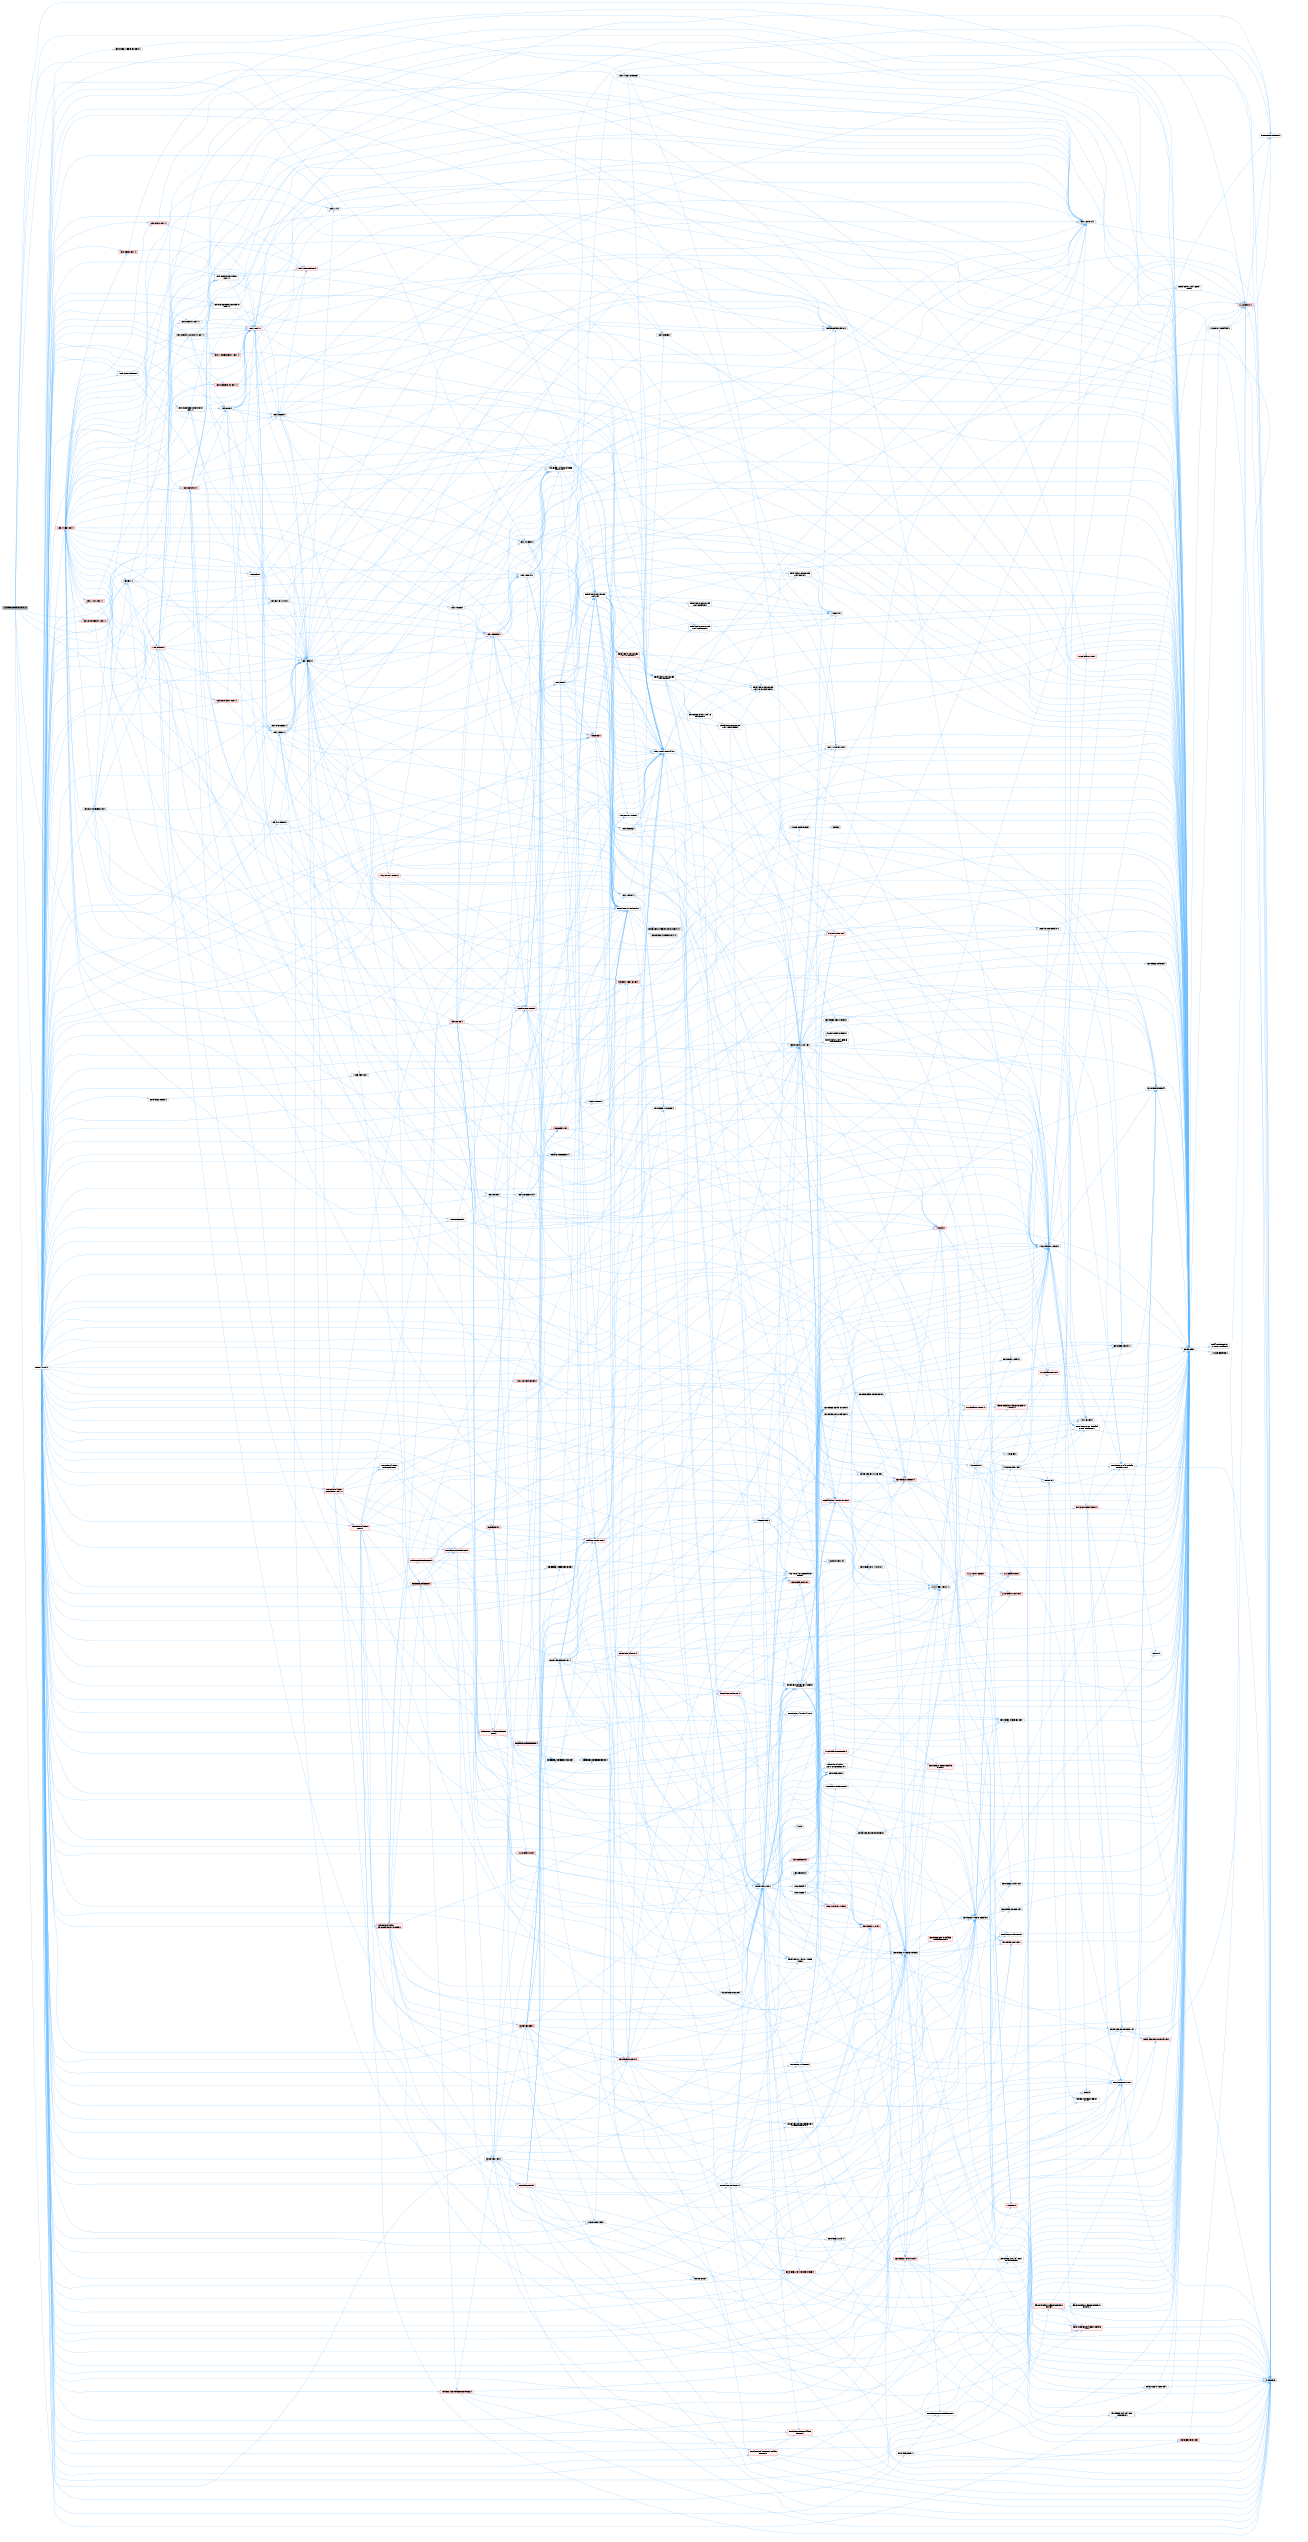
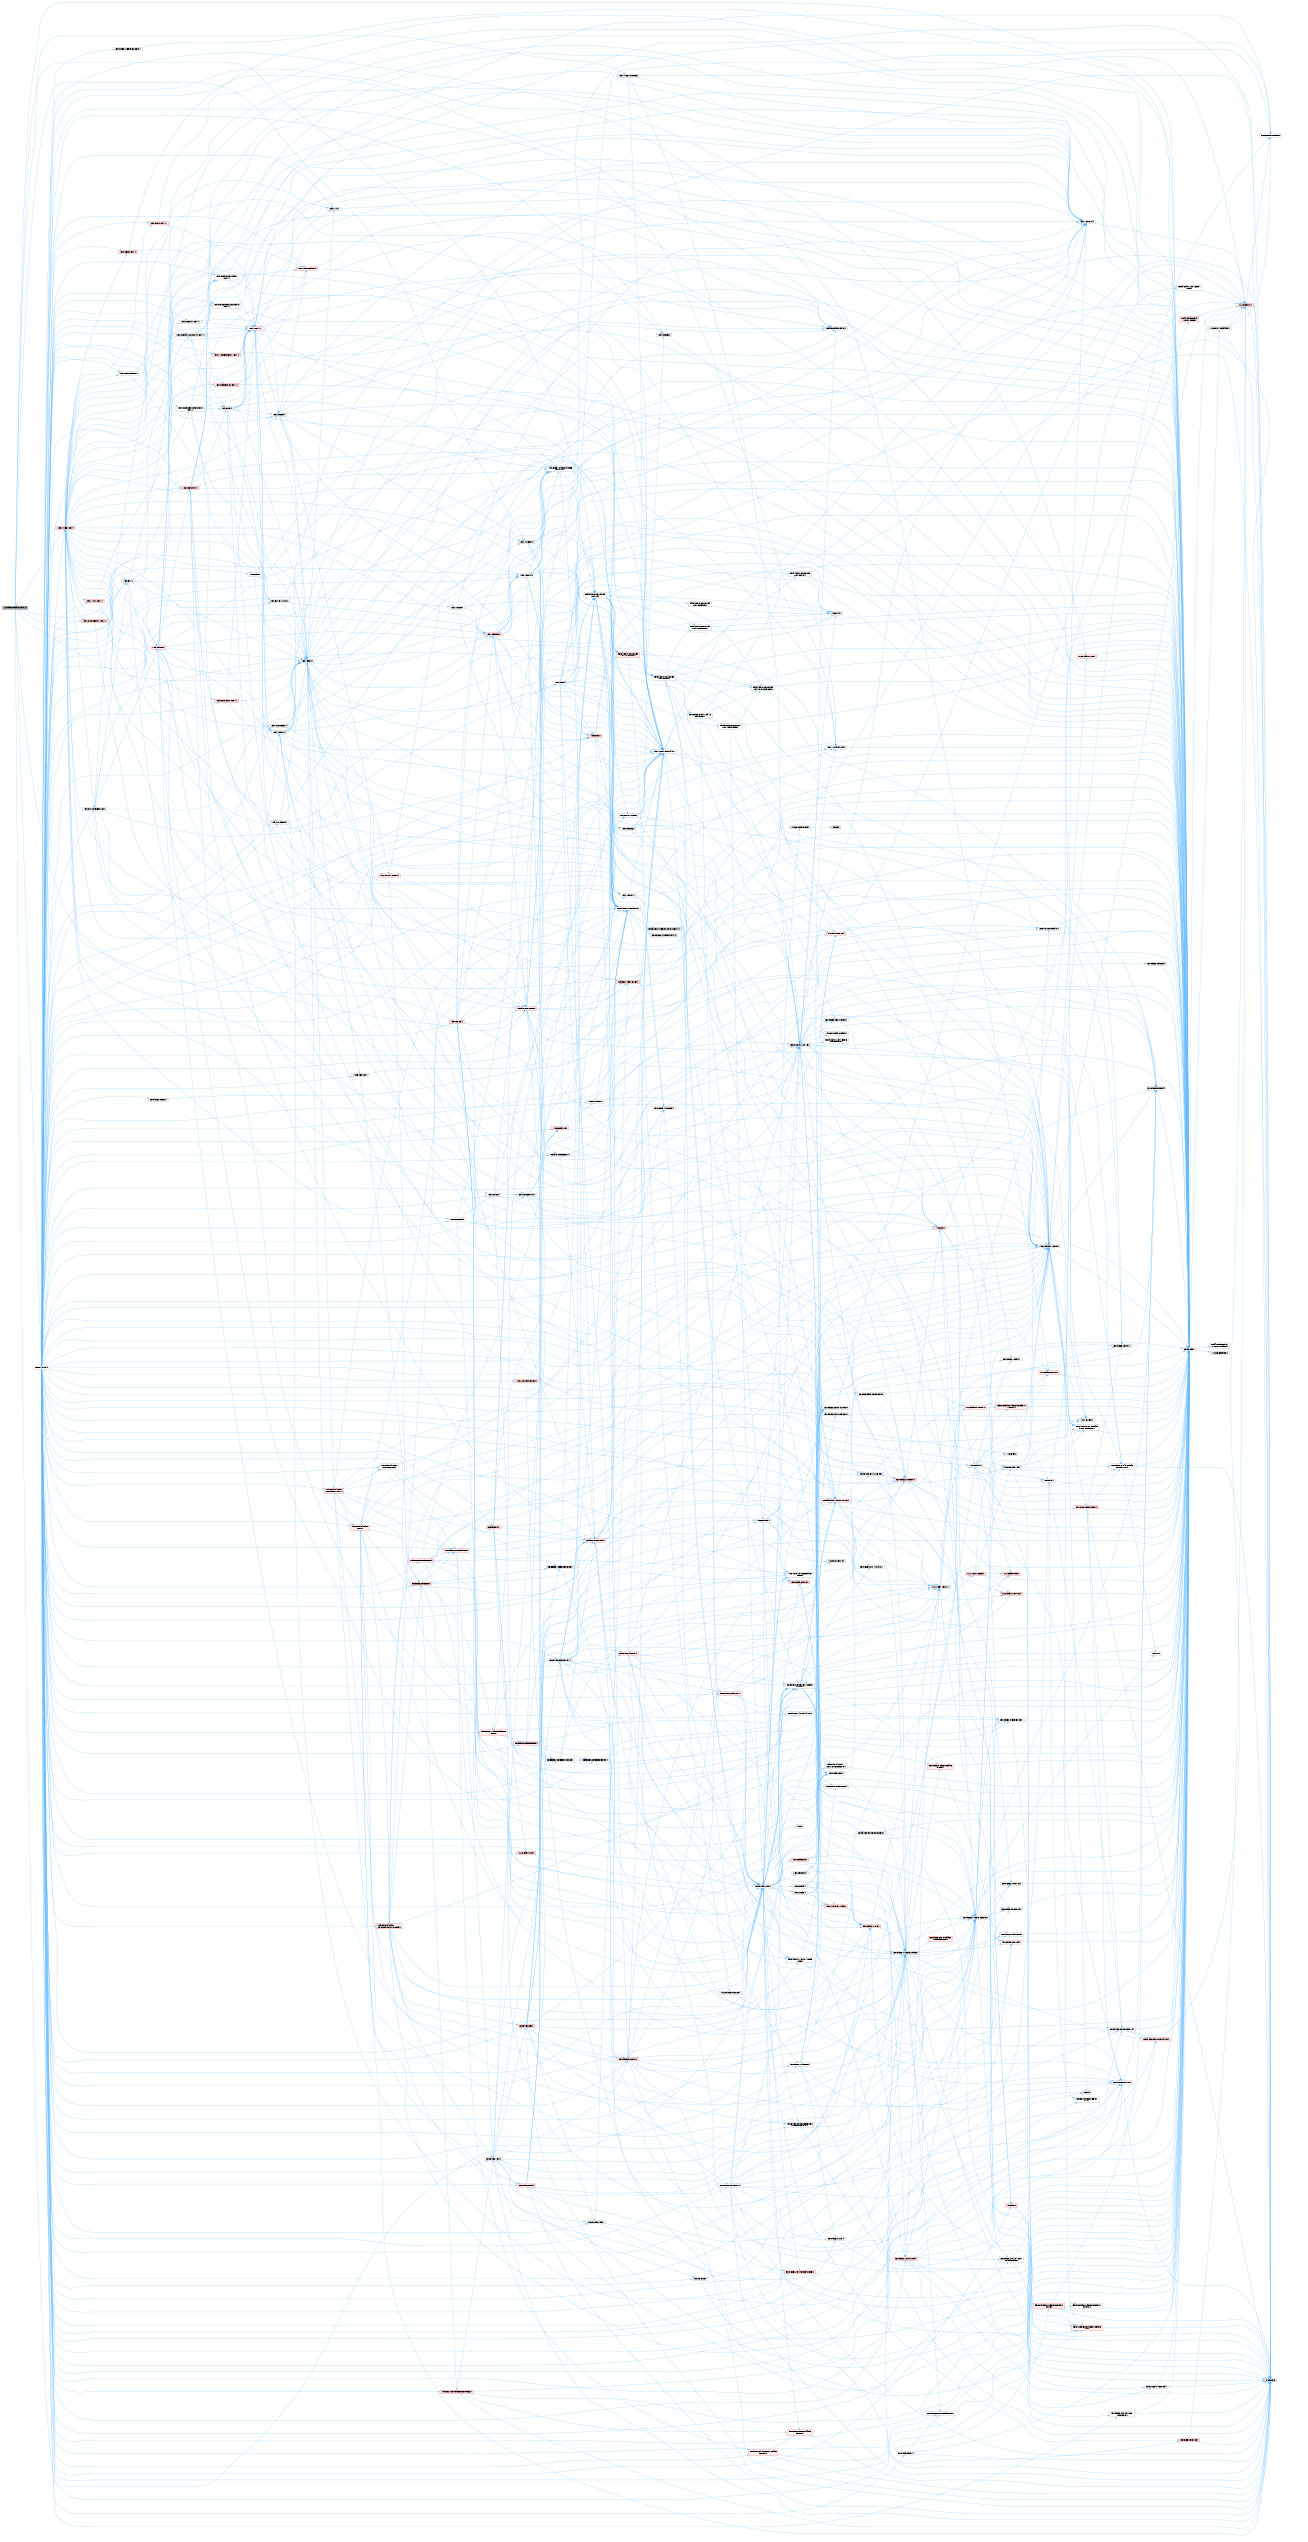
none -> (1189, 319)
(141, 473) -> (41, 567)
(836, 1752) -> none
